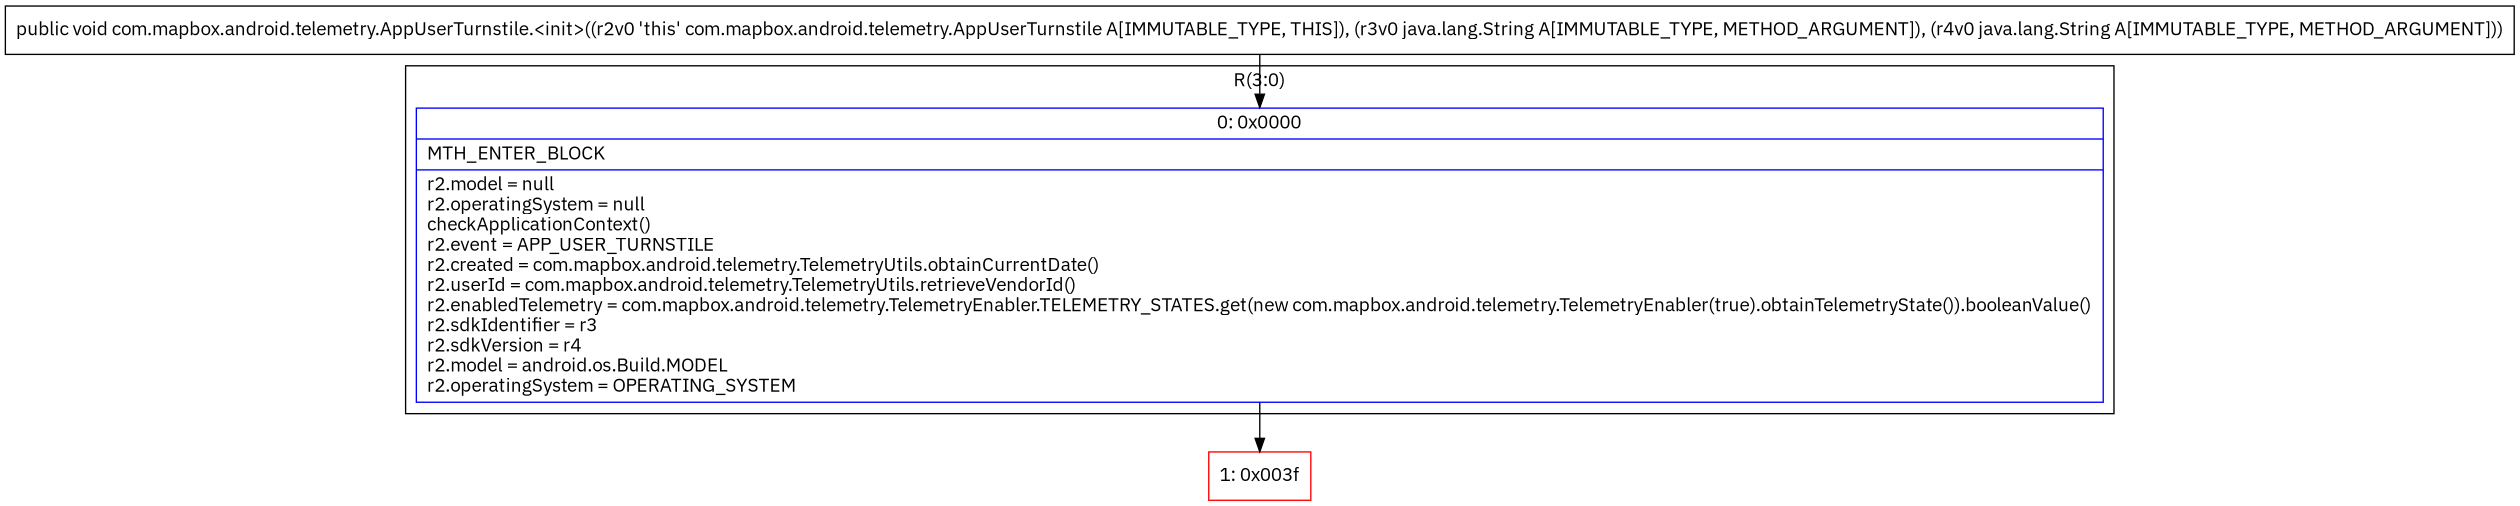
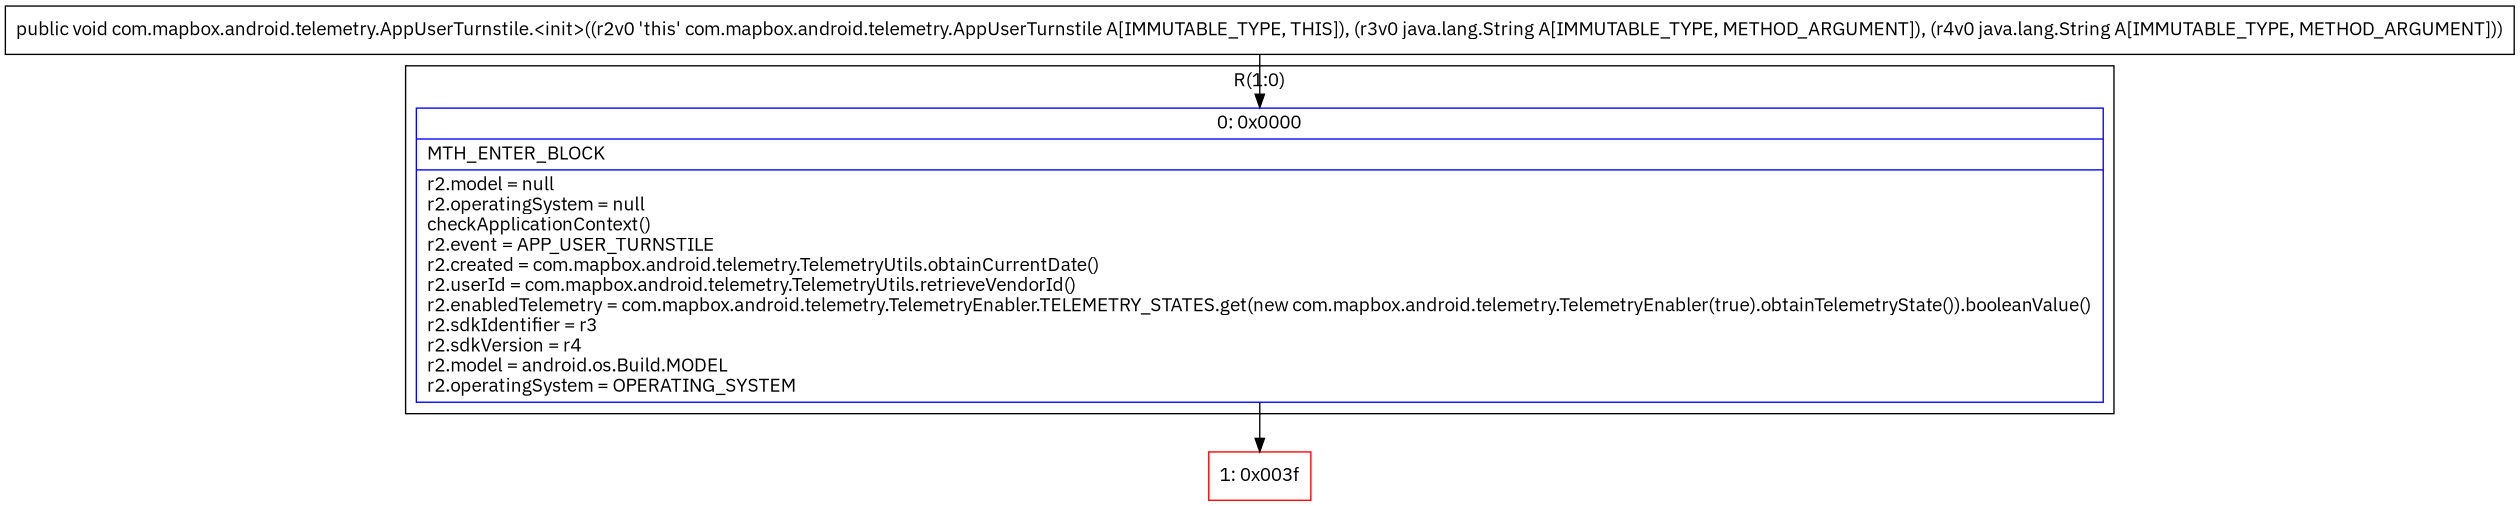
(1260, 81) -> (1260, 81)
